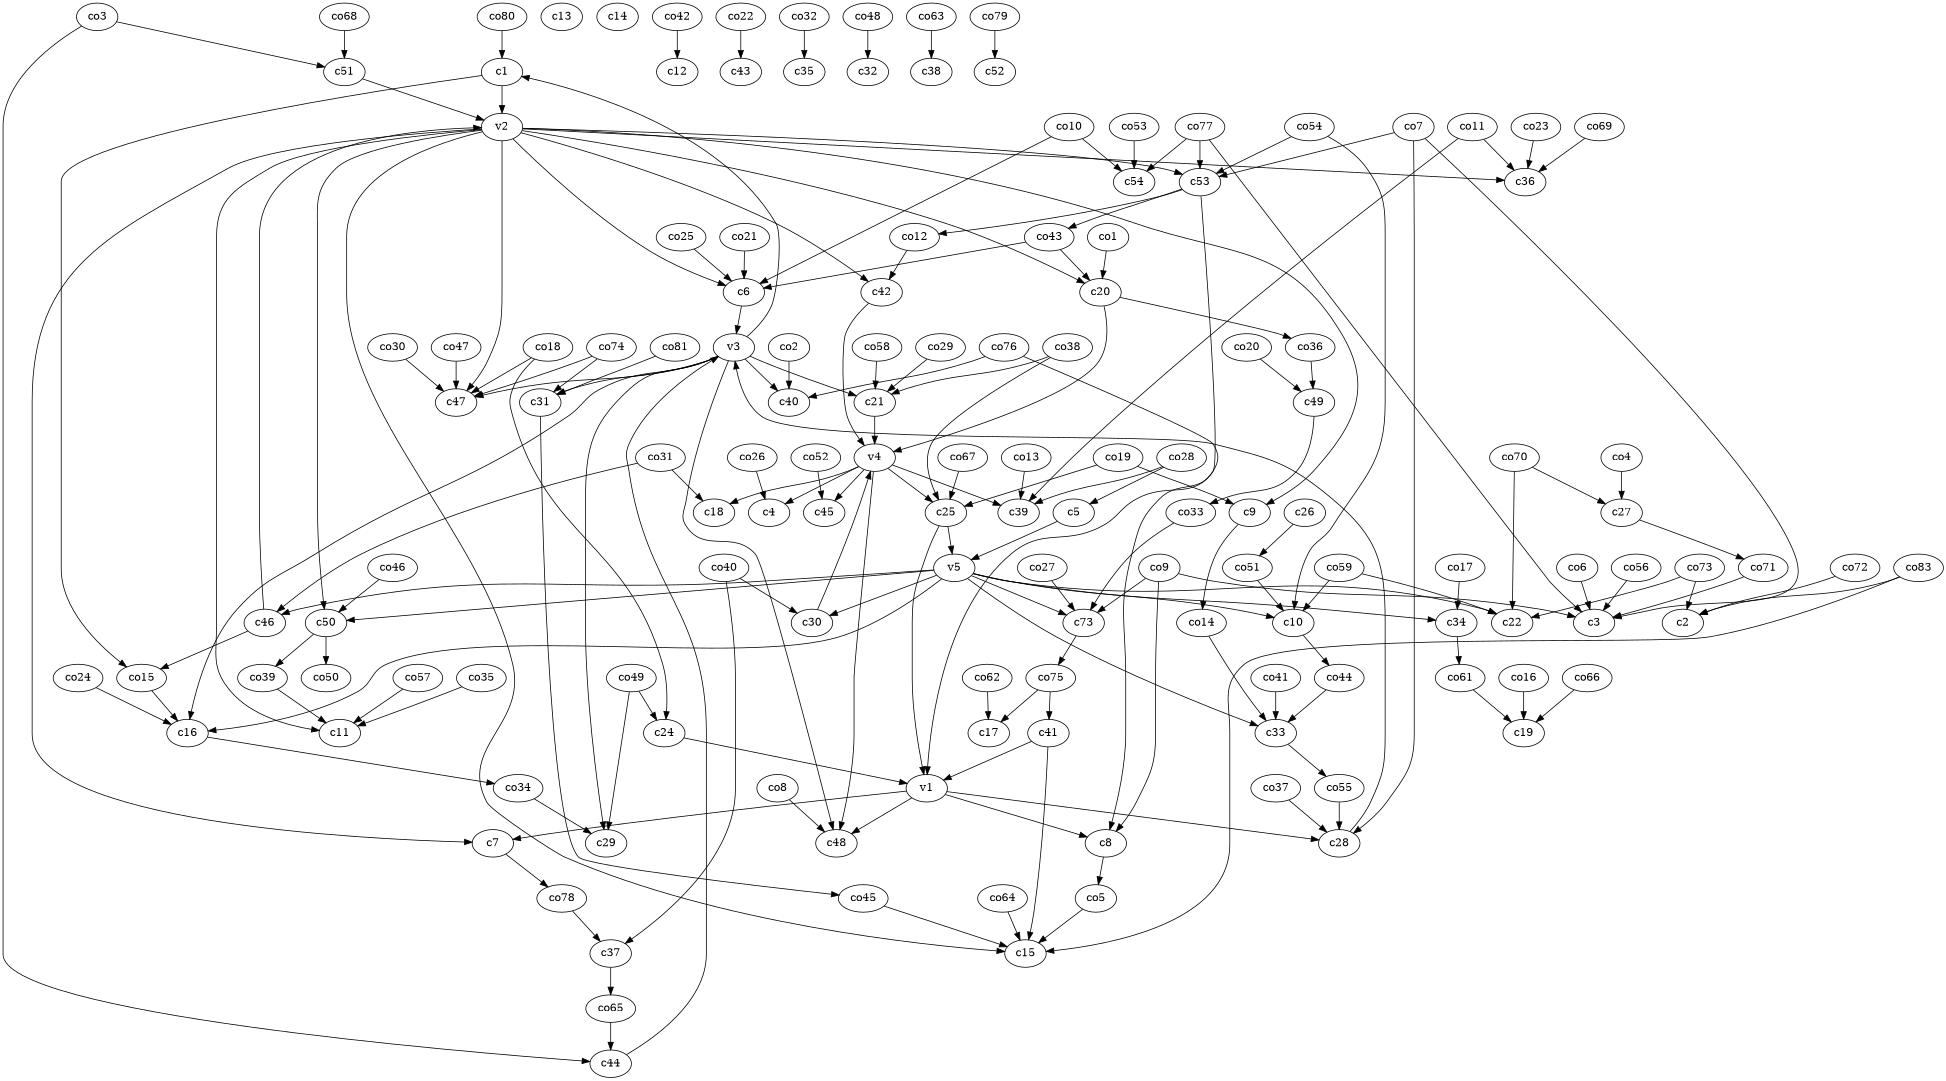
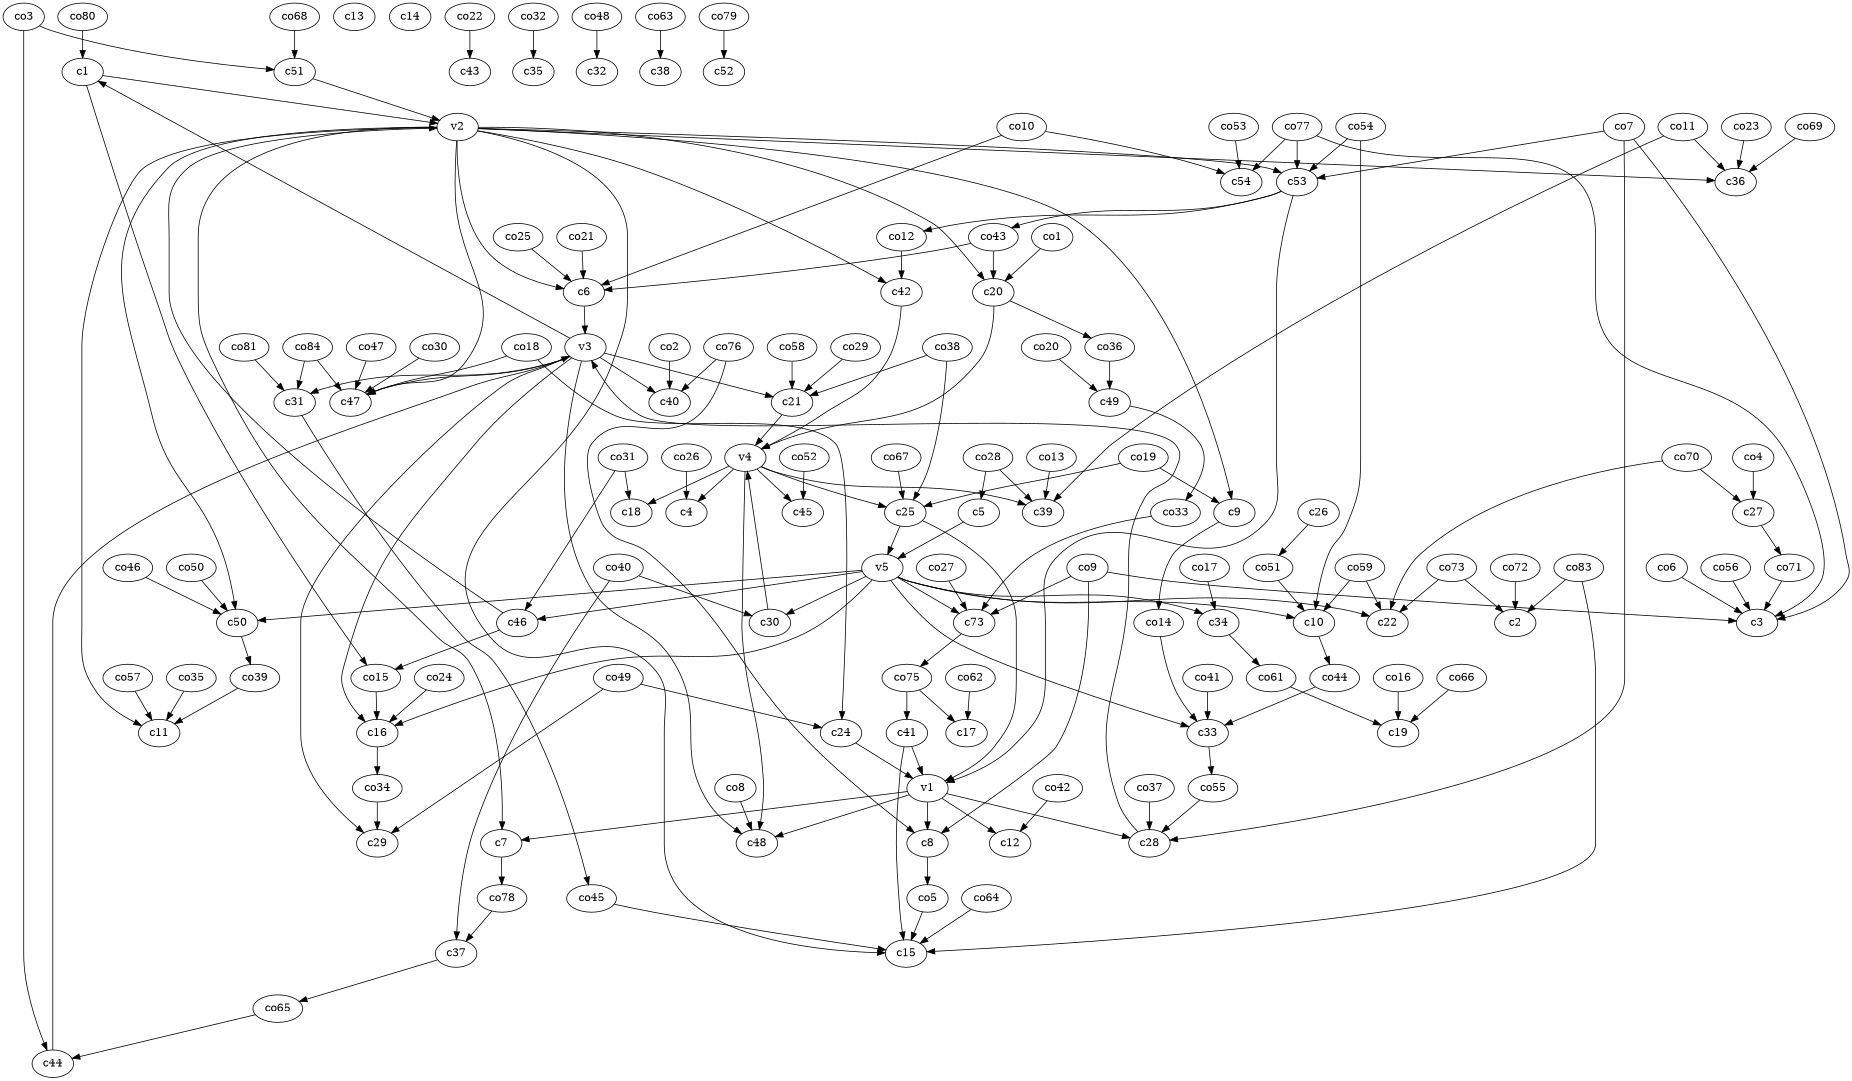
(611, 347) -> (308, 347)
(326, 647) -> (212, 593)
none -> (963, 812)
